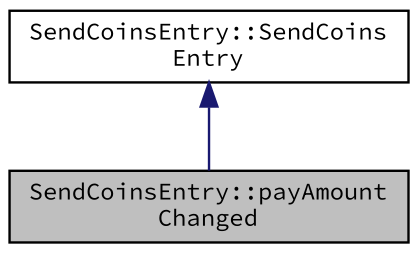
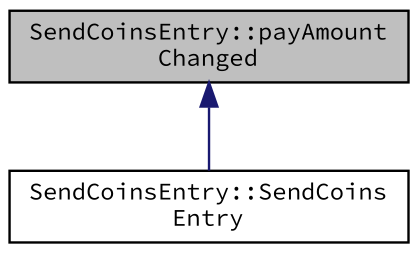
(209, 139) -> (209, 139)
